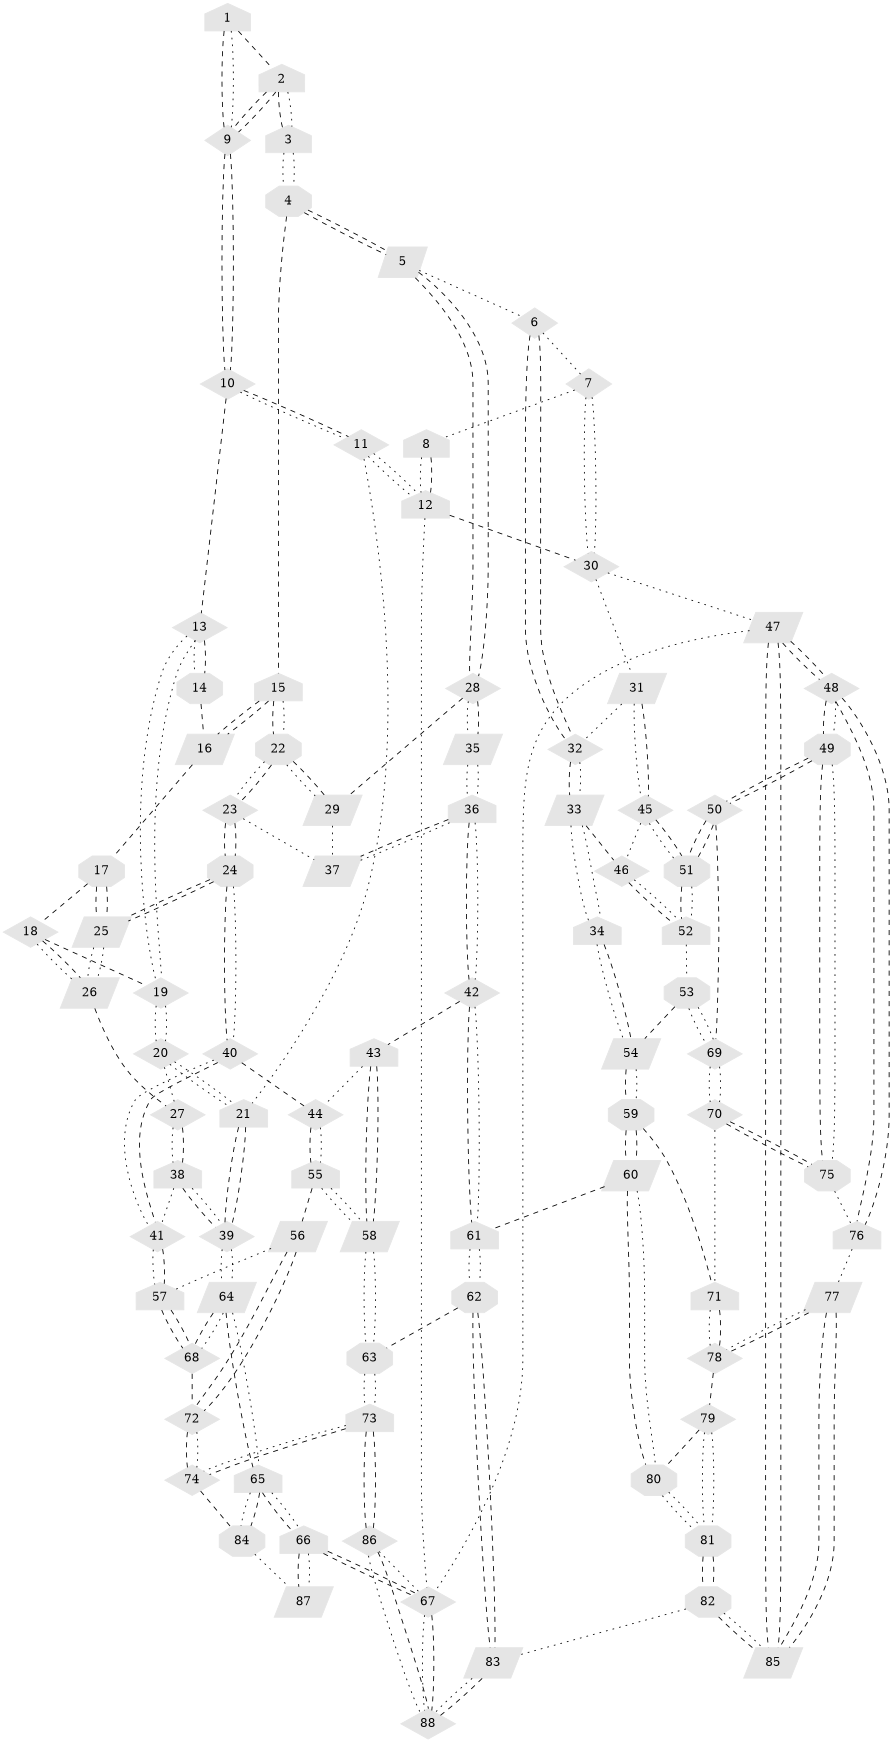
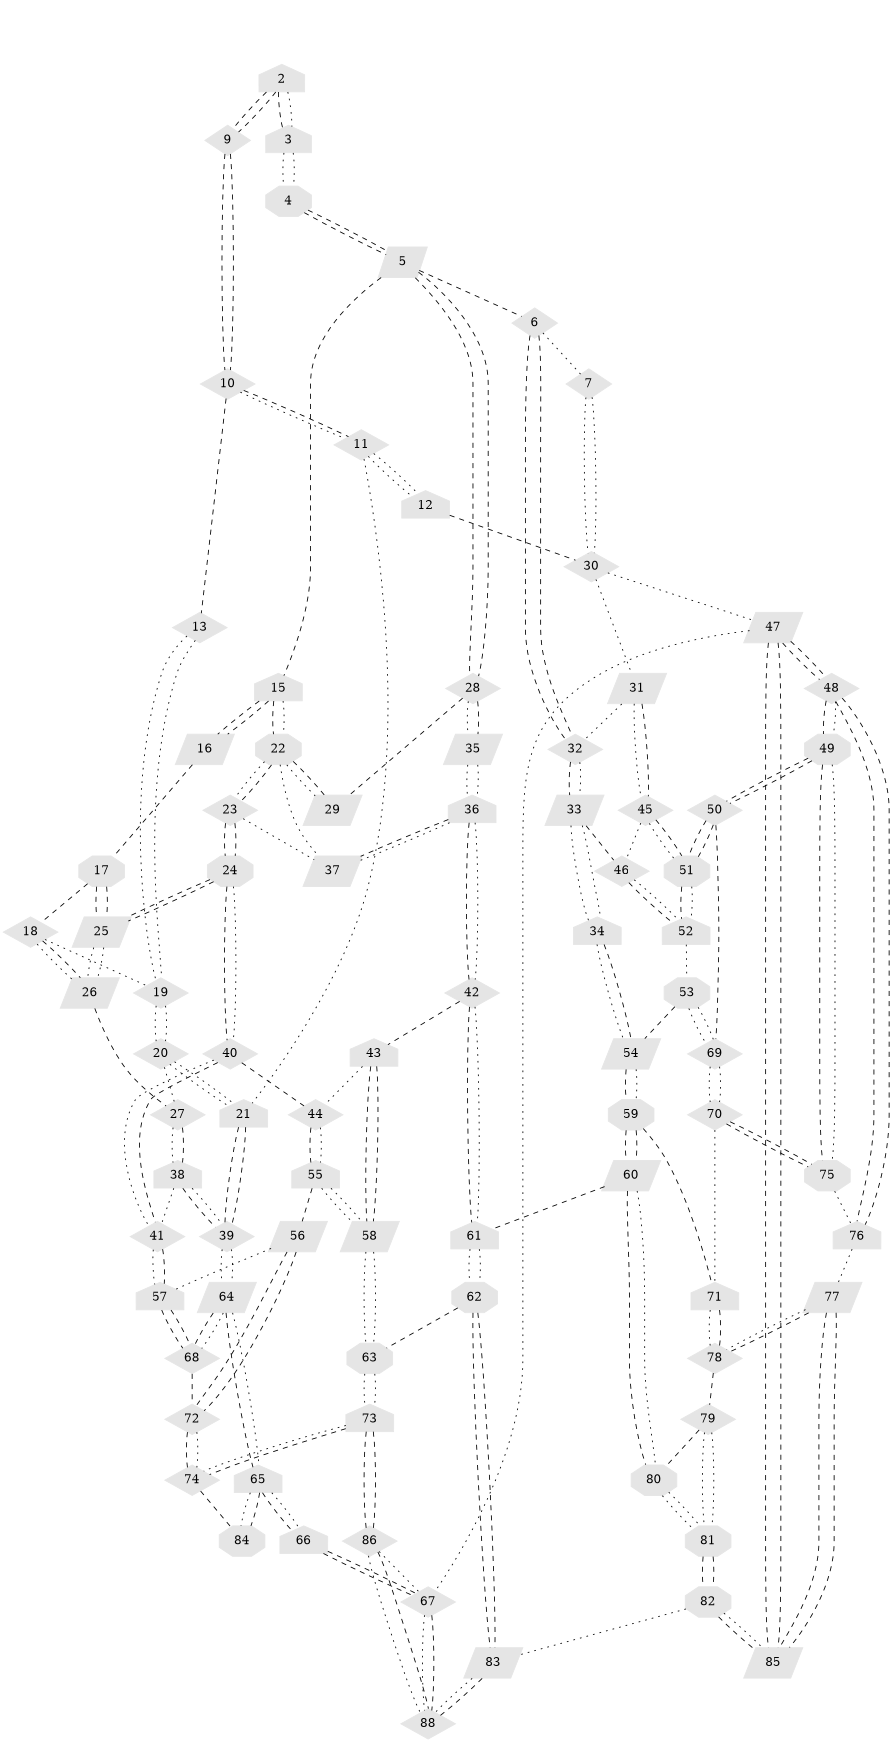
(228, 19) -> none
(470, 293) -> (470, 293)
(278, 445) -> (311, 466)
(426, 445) -> none
(200, 689) -> none
(333, 841) -> (292, 813)
(96, 963) -> (96, 963)
(421, 1053) -> none
(304, 1602) -> none
